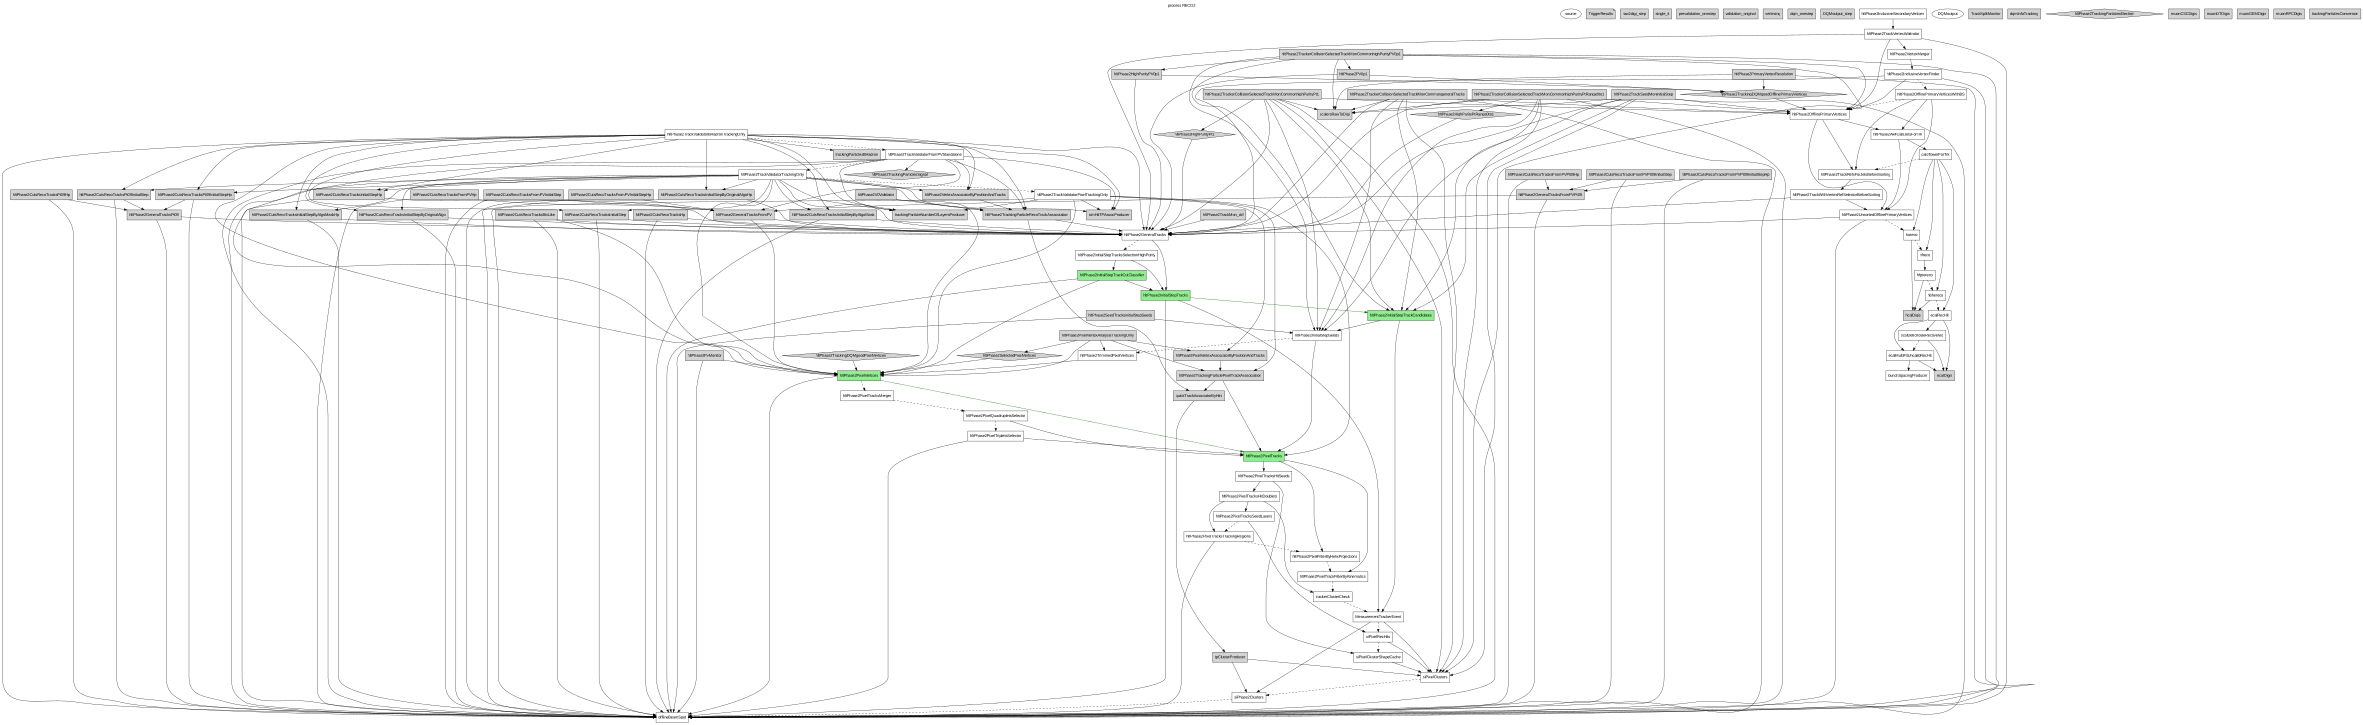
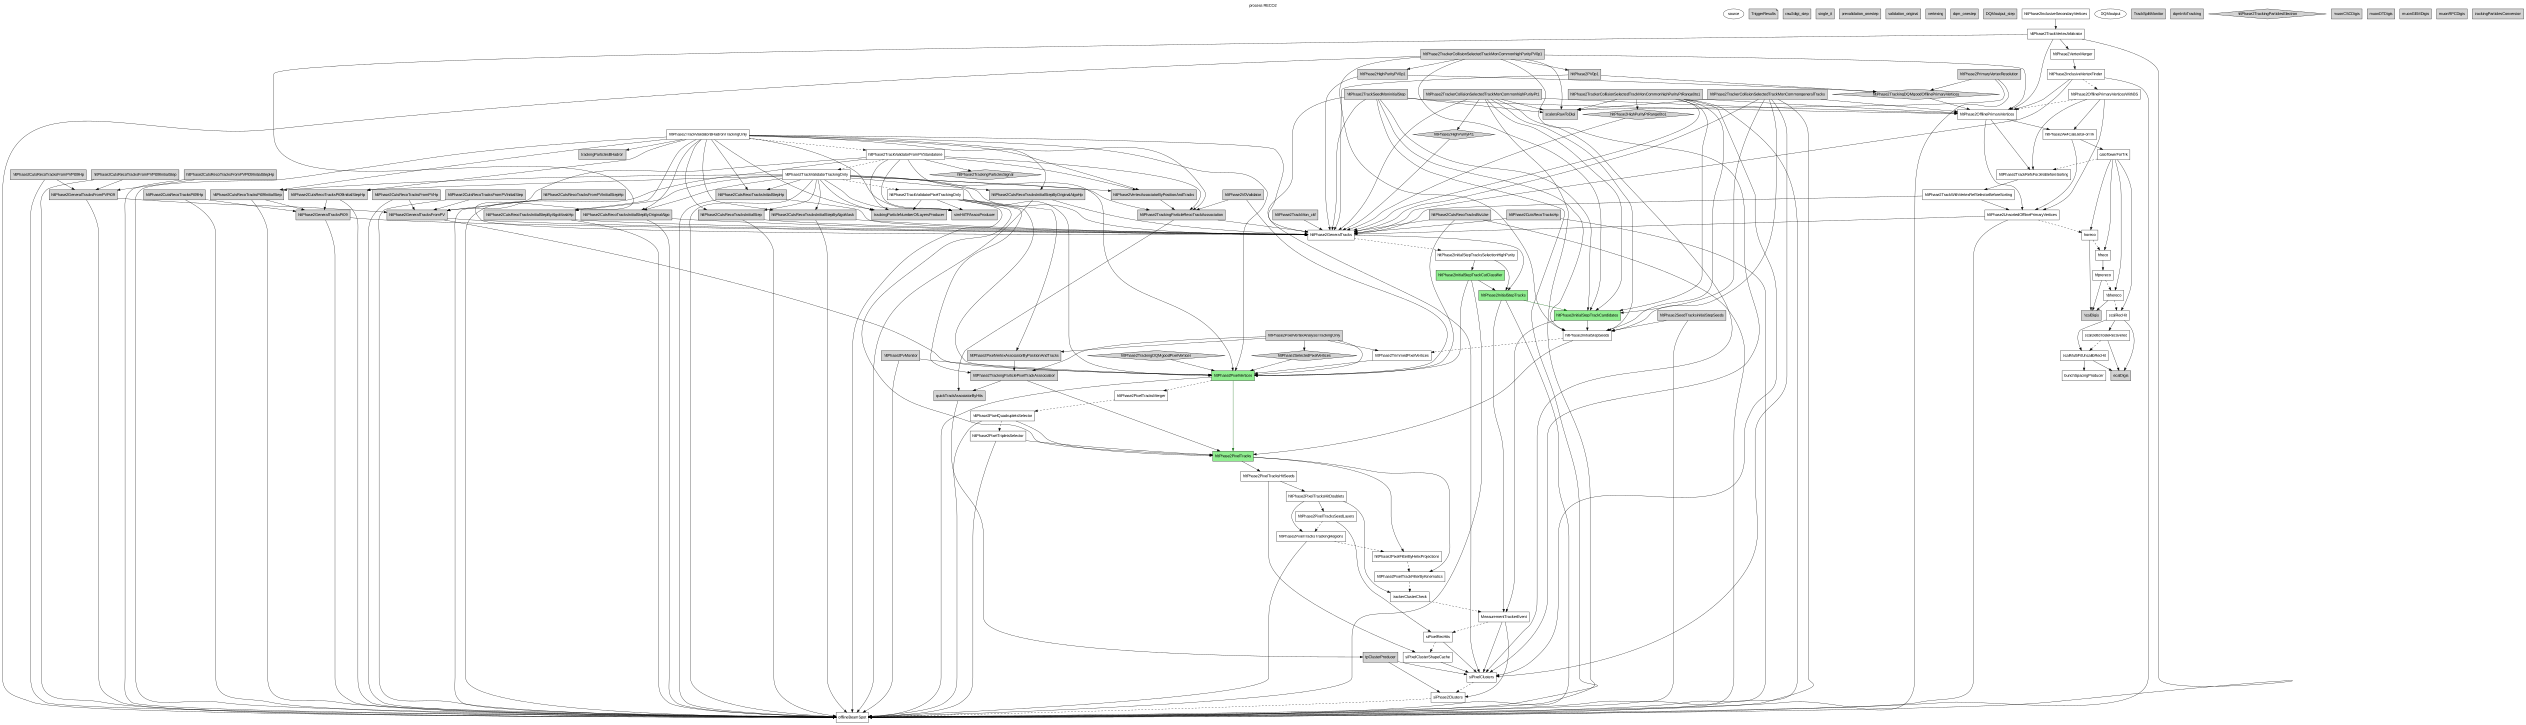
none -> (957, 596)
